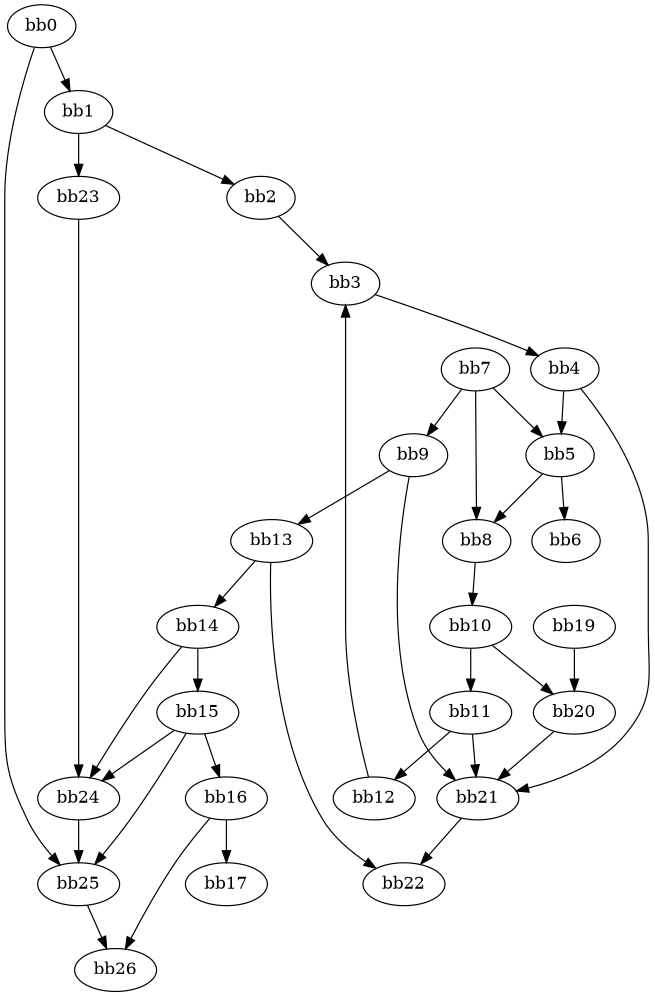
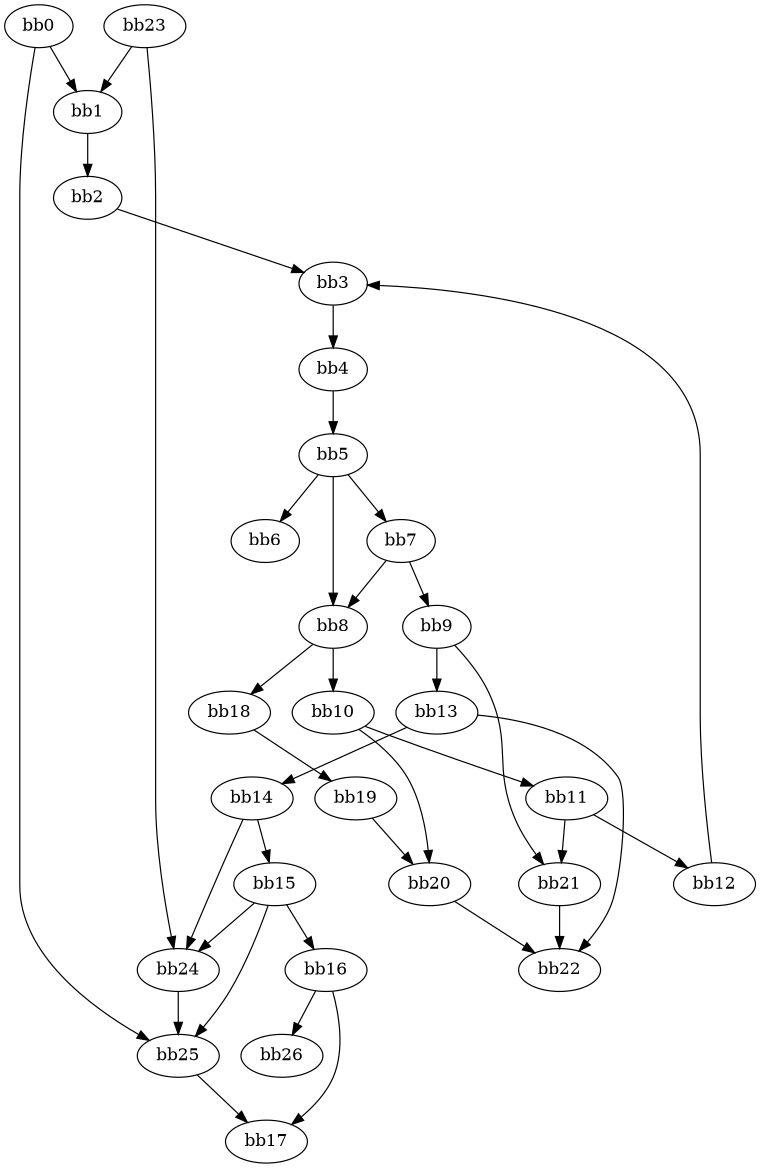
(79, 149) -> (120, 64)
(513, 408) -> (363, 493)
(648, 612) -> none
none -> (230, 713)
(531, 751) -> (490, 924)
(95, 921) -> (218, 1095)
